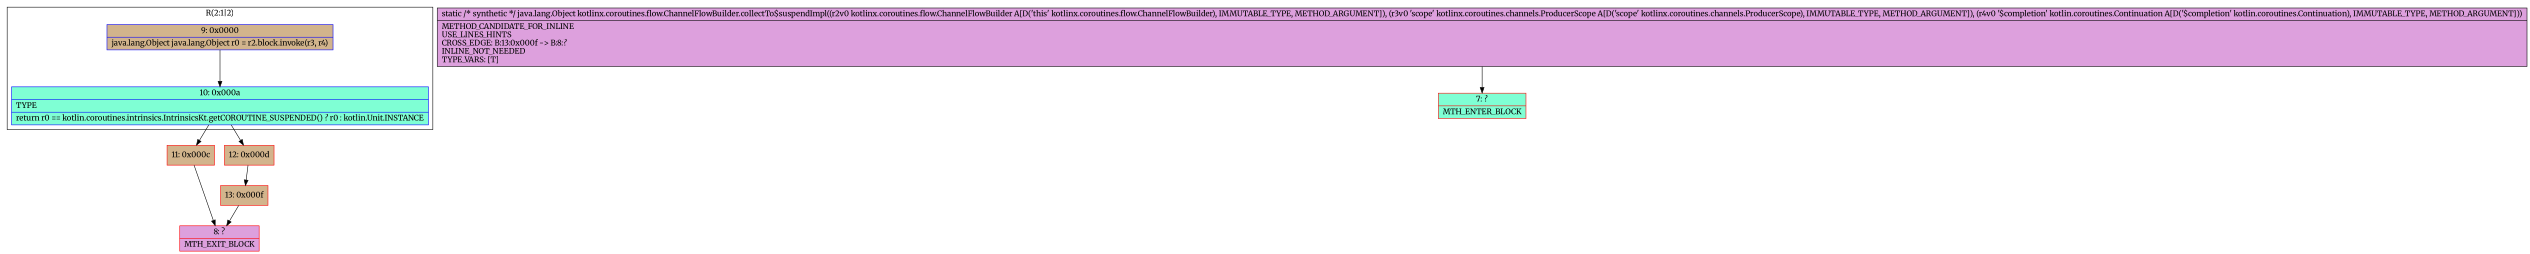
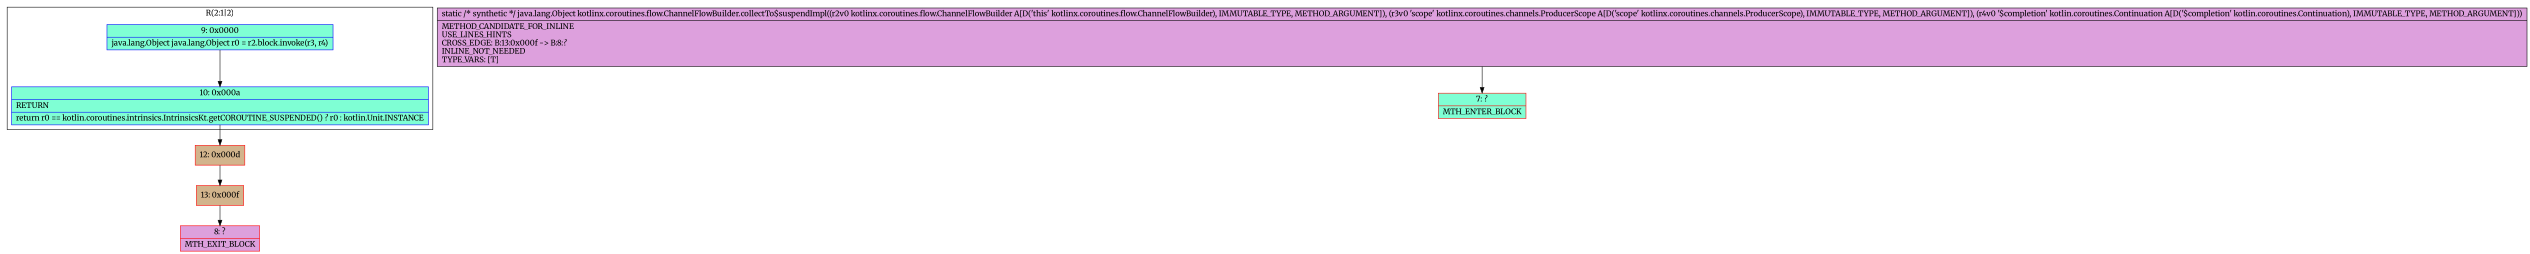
(220, 37) -> (220, 37)
(26, 106) -> (33, 106)
(191, 155) -> none
